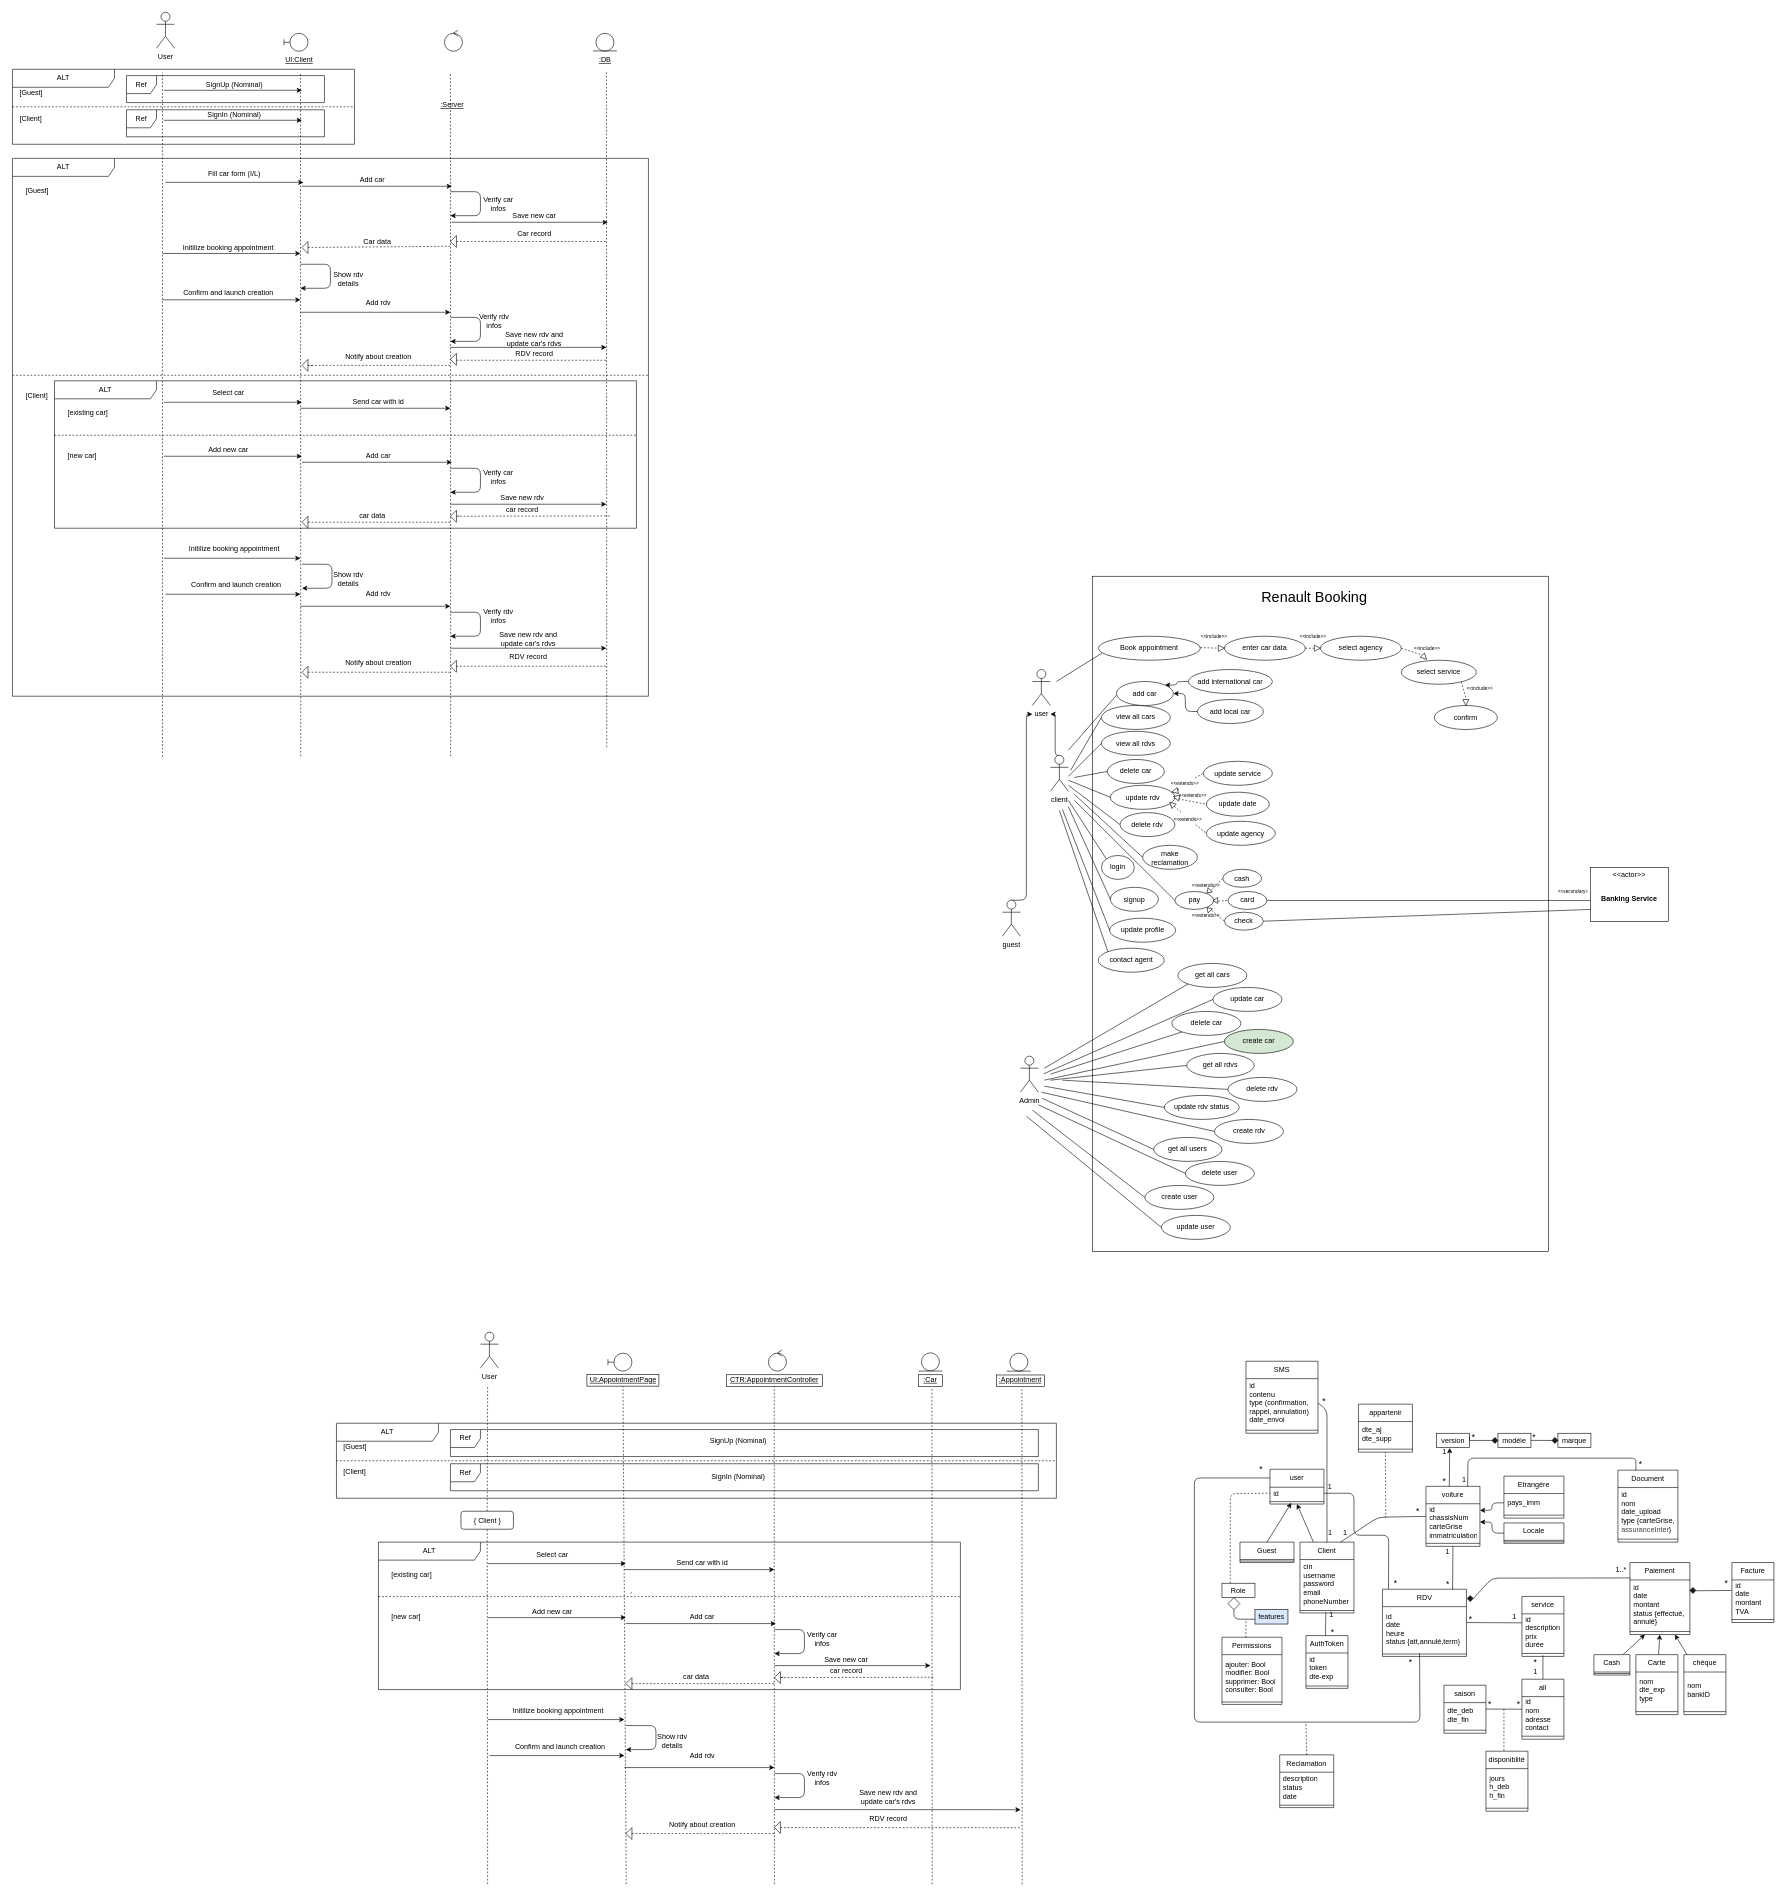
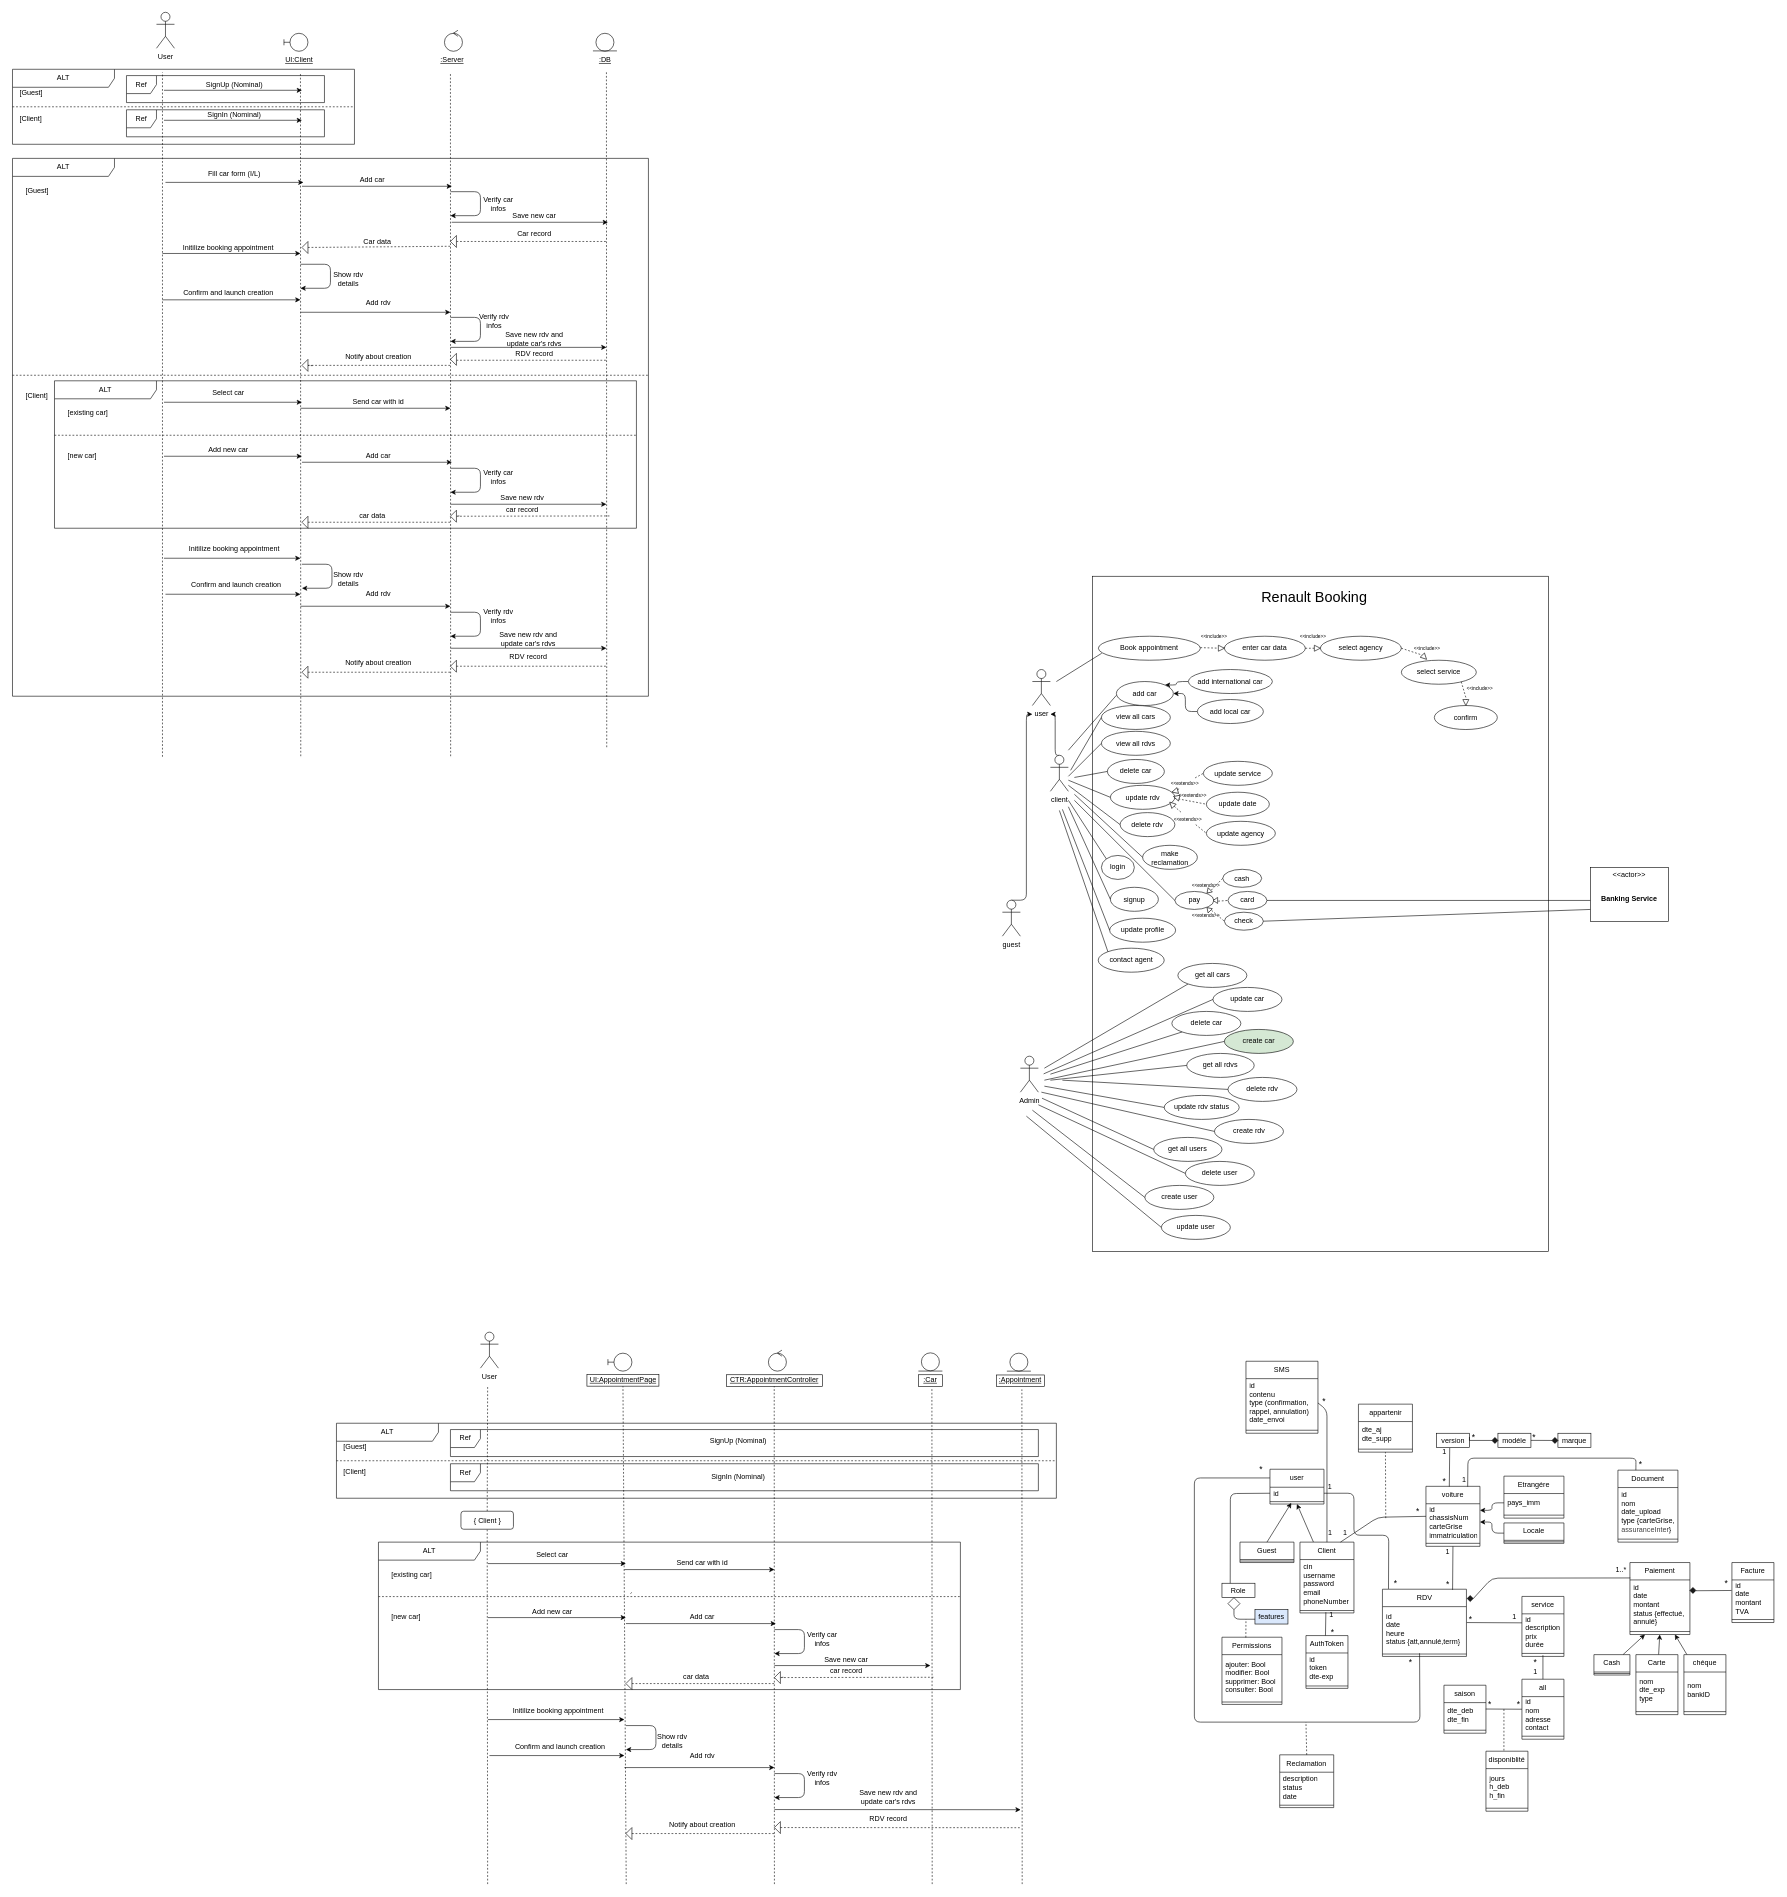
(452, 105) -> (452, 60)
(1572, 892) -> none
(1450, 1453) -> (1450, 1451)
(1230, 1521) -> (1230, 1521)
